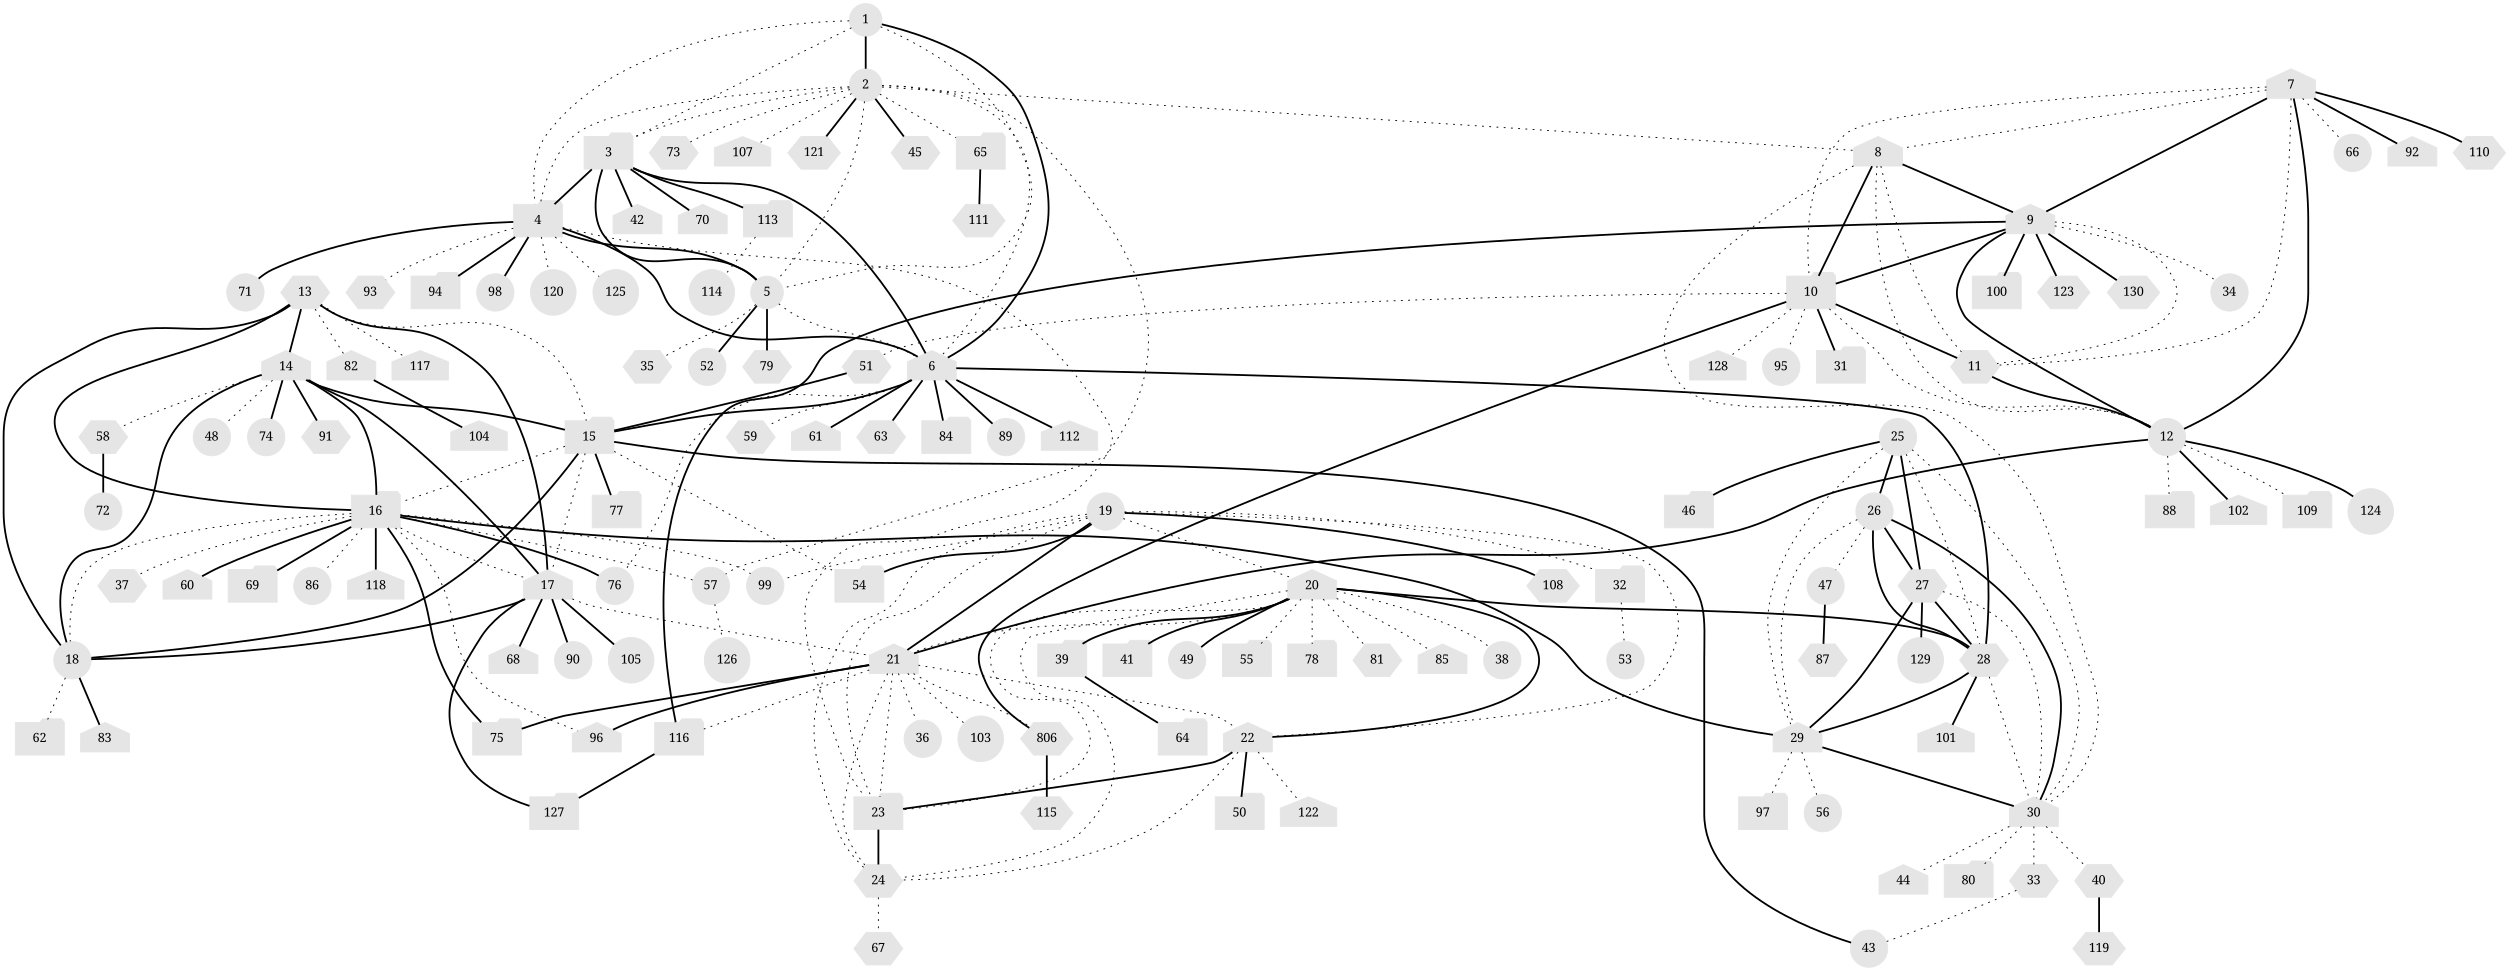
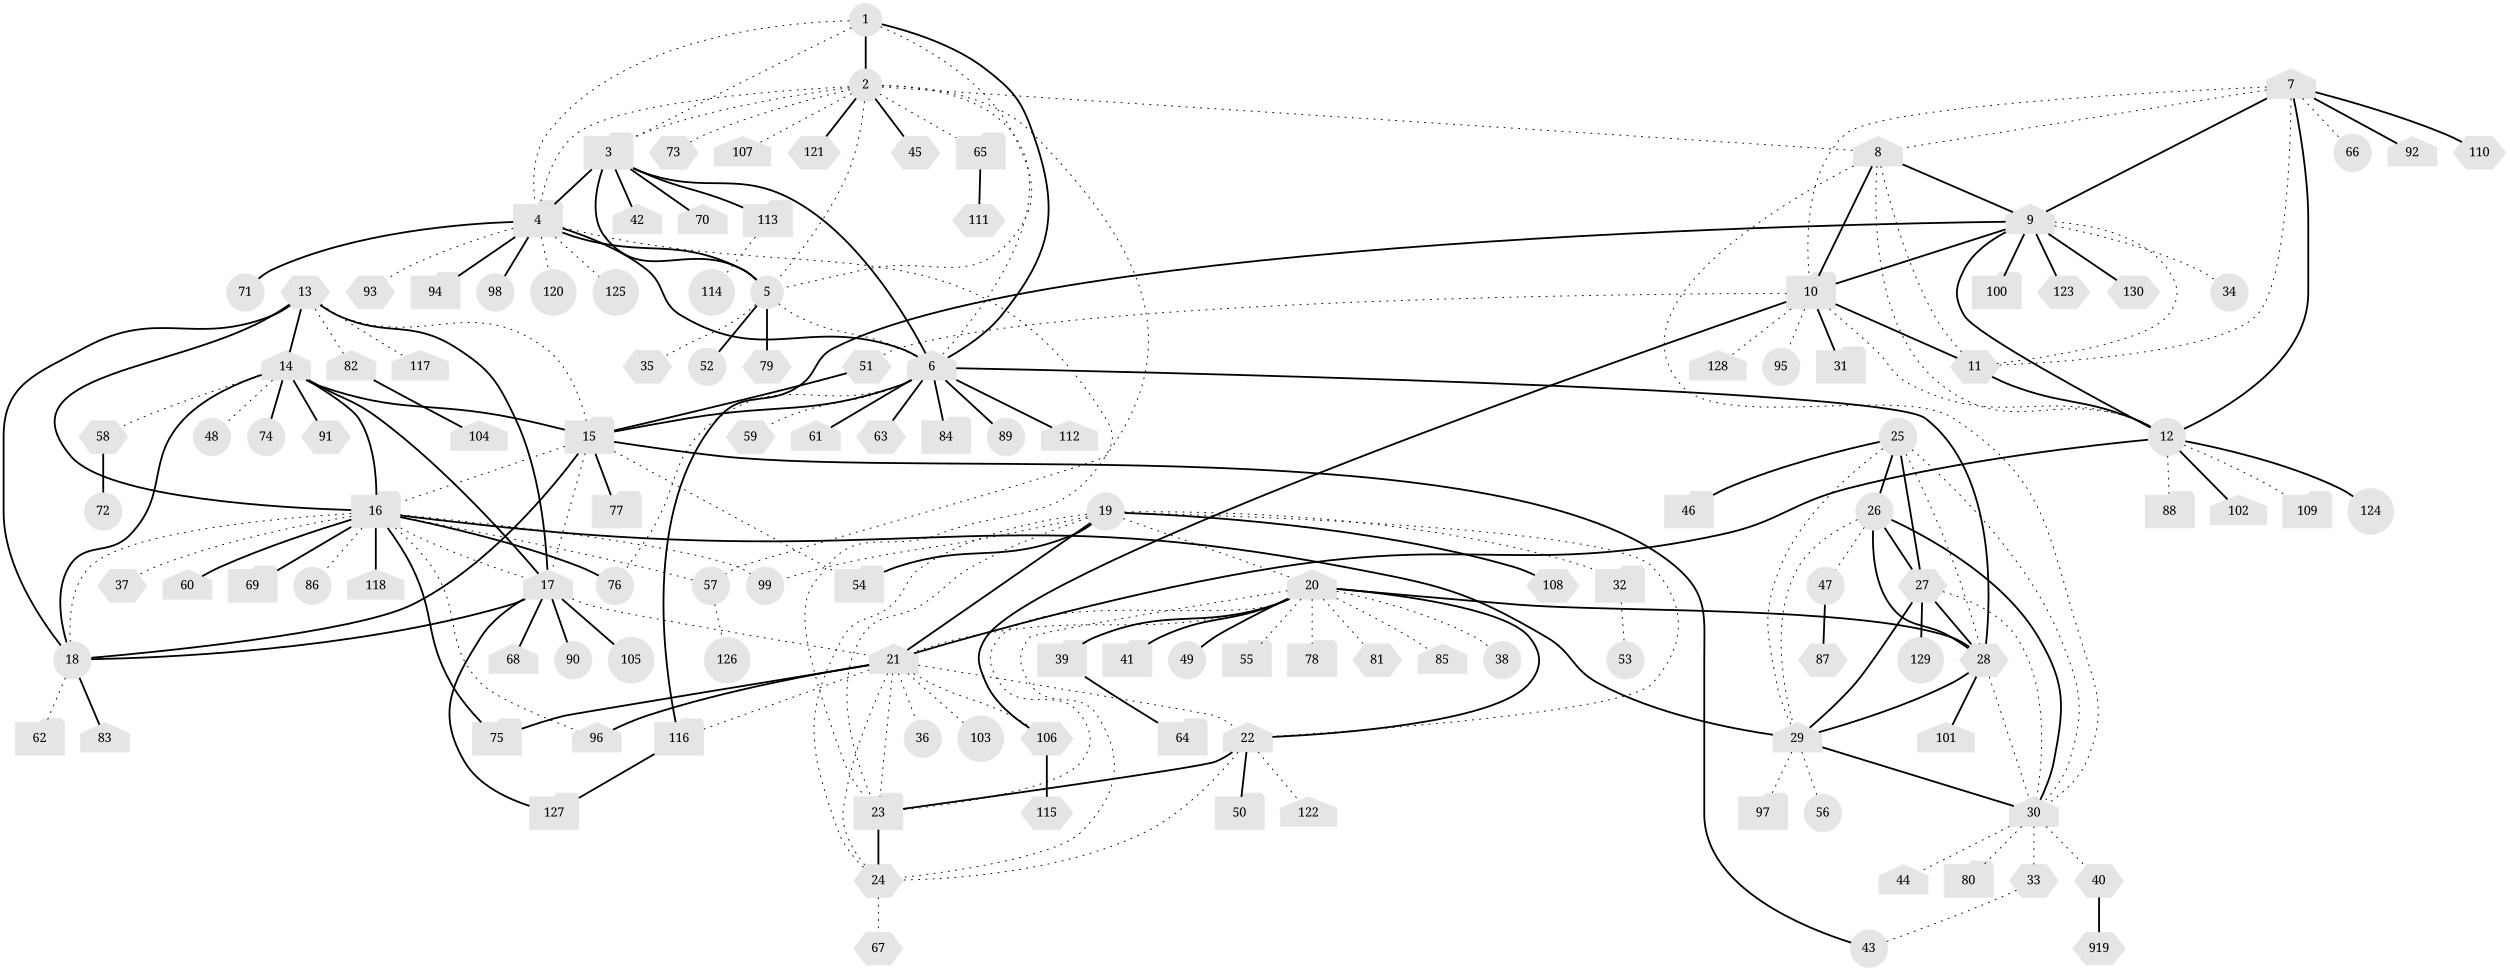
(1047, 739) -> (1047, 739)
(2099, 949) -> (2099, 949)
